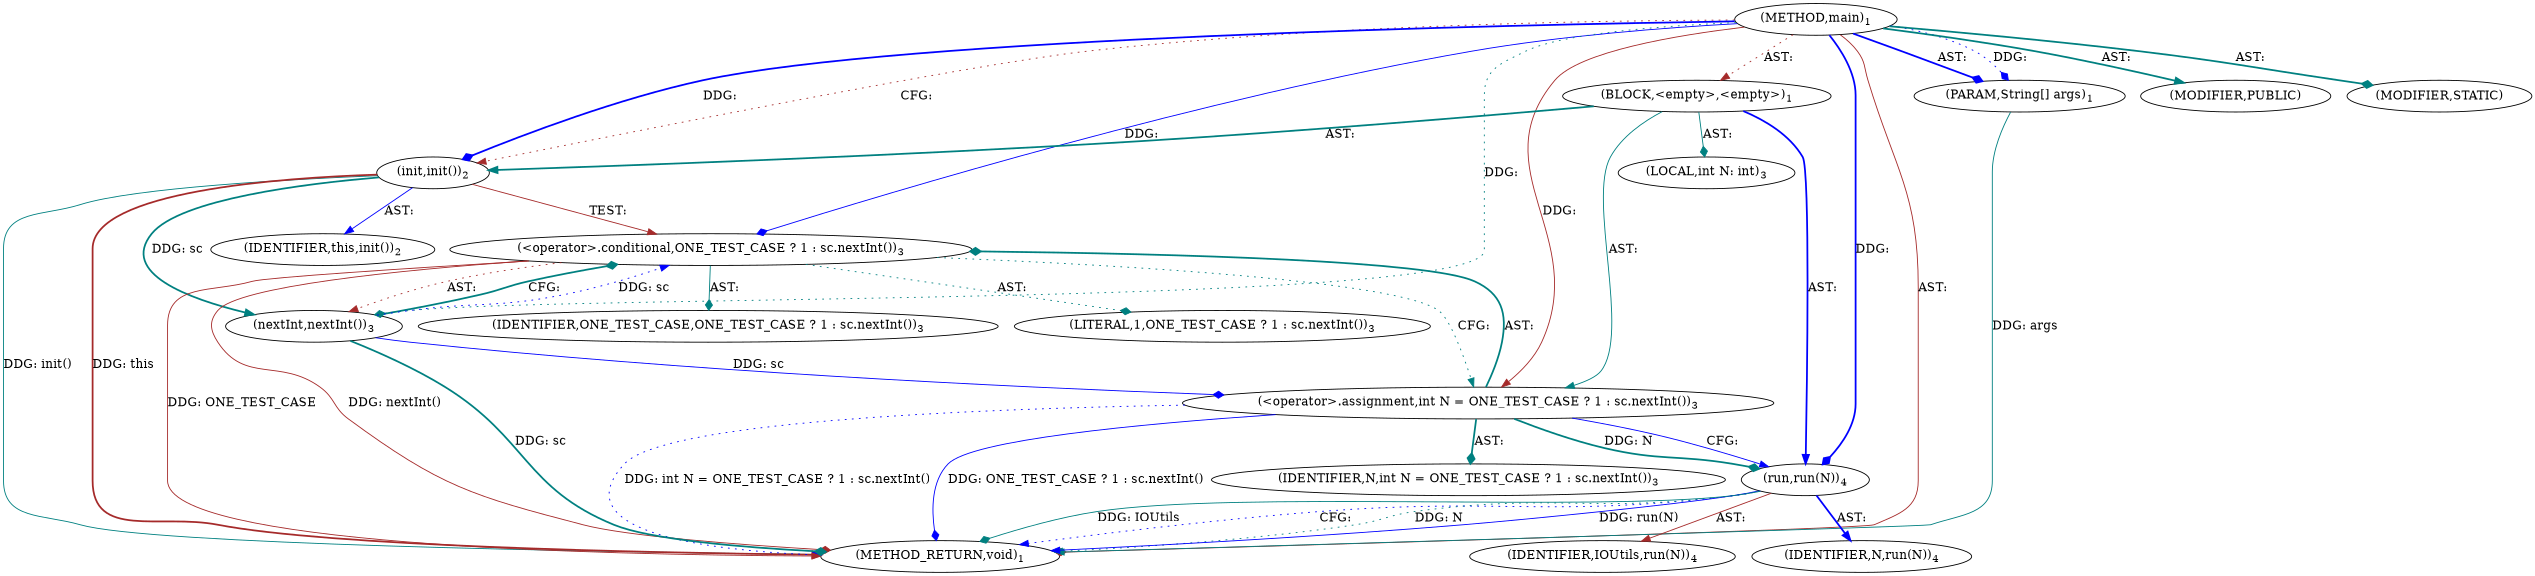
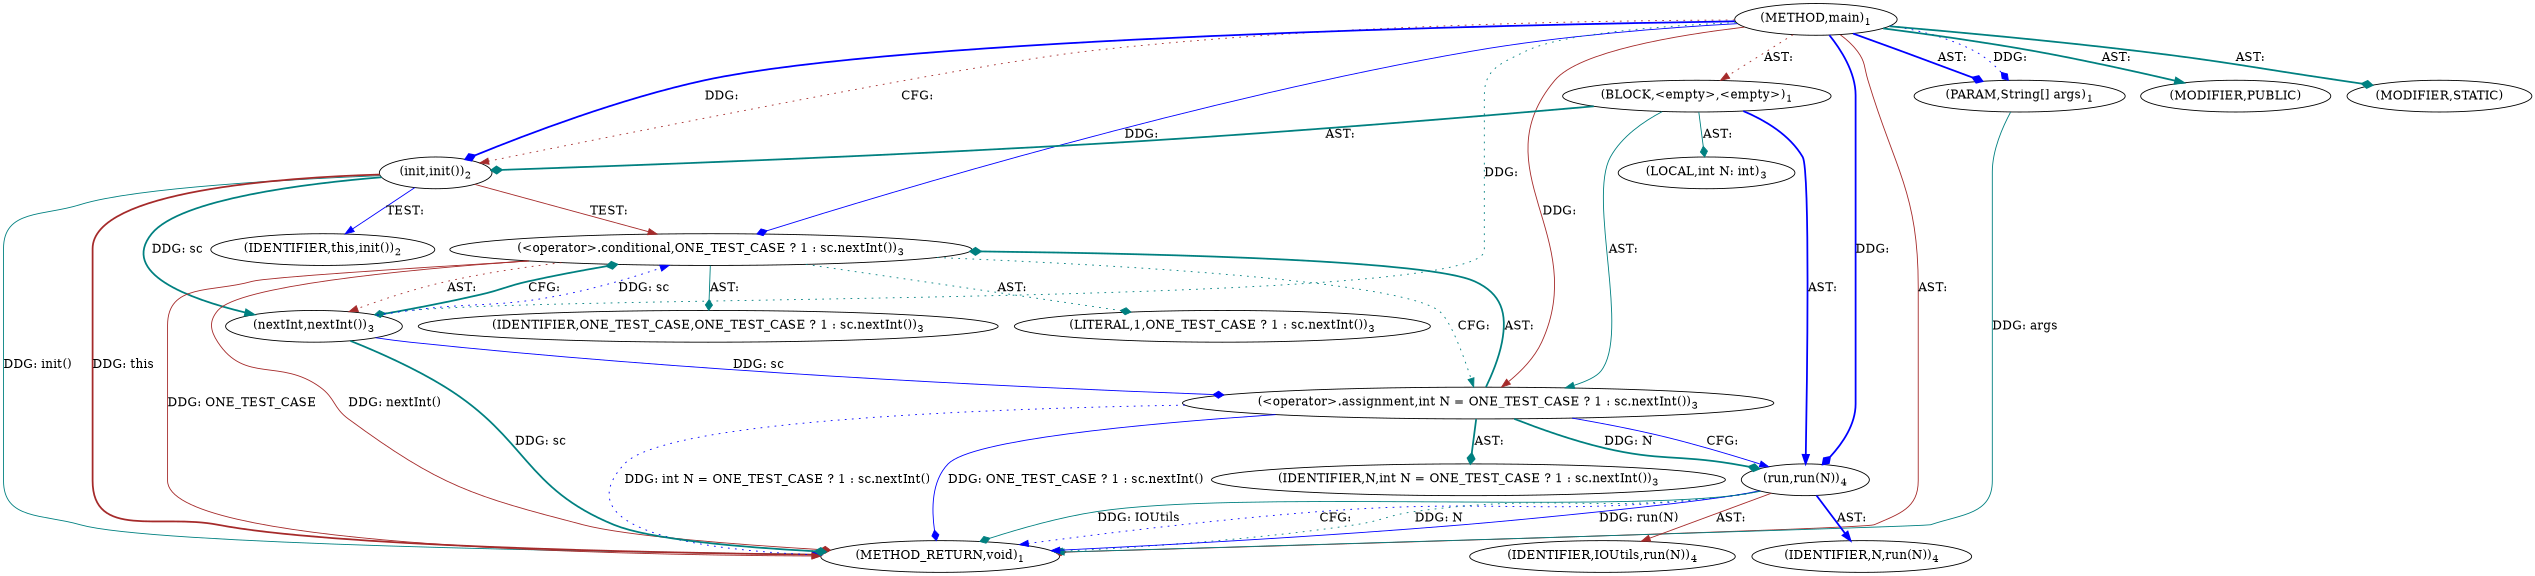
(1019, 148) -> (1021, 148)
(401, 211) -> (407, 211)
